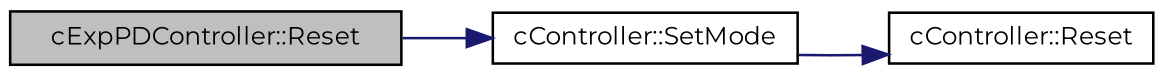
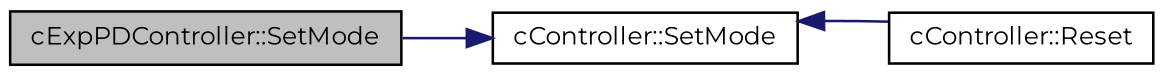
(206, 38) -> (206, 38)
(831, 55) -> (856, 21)
